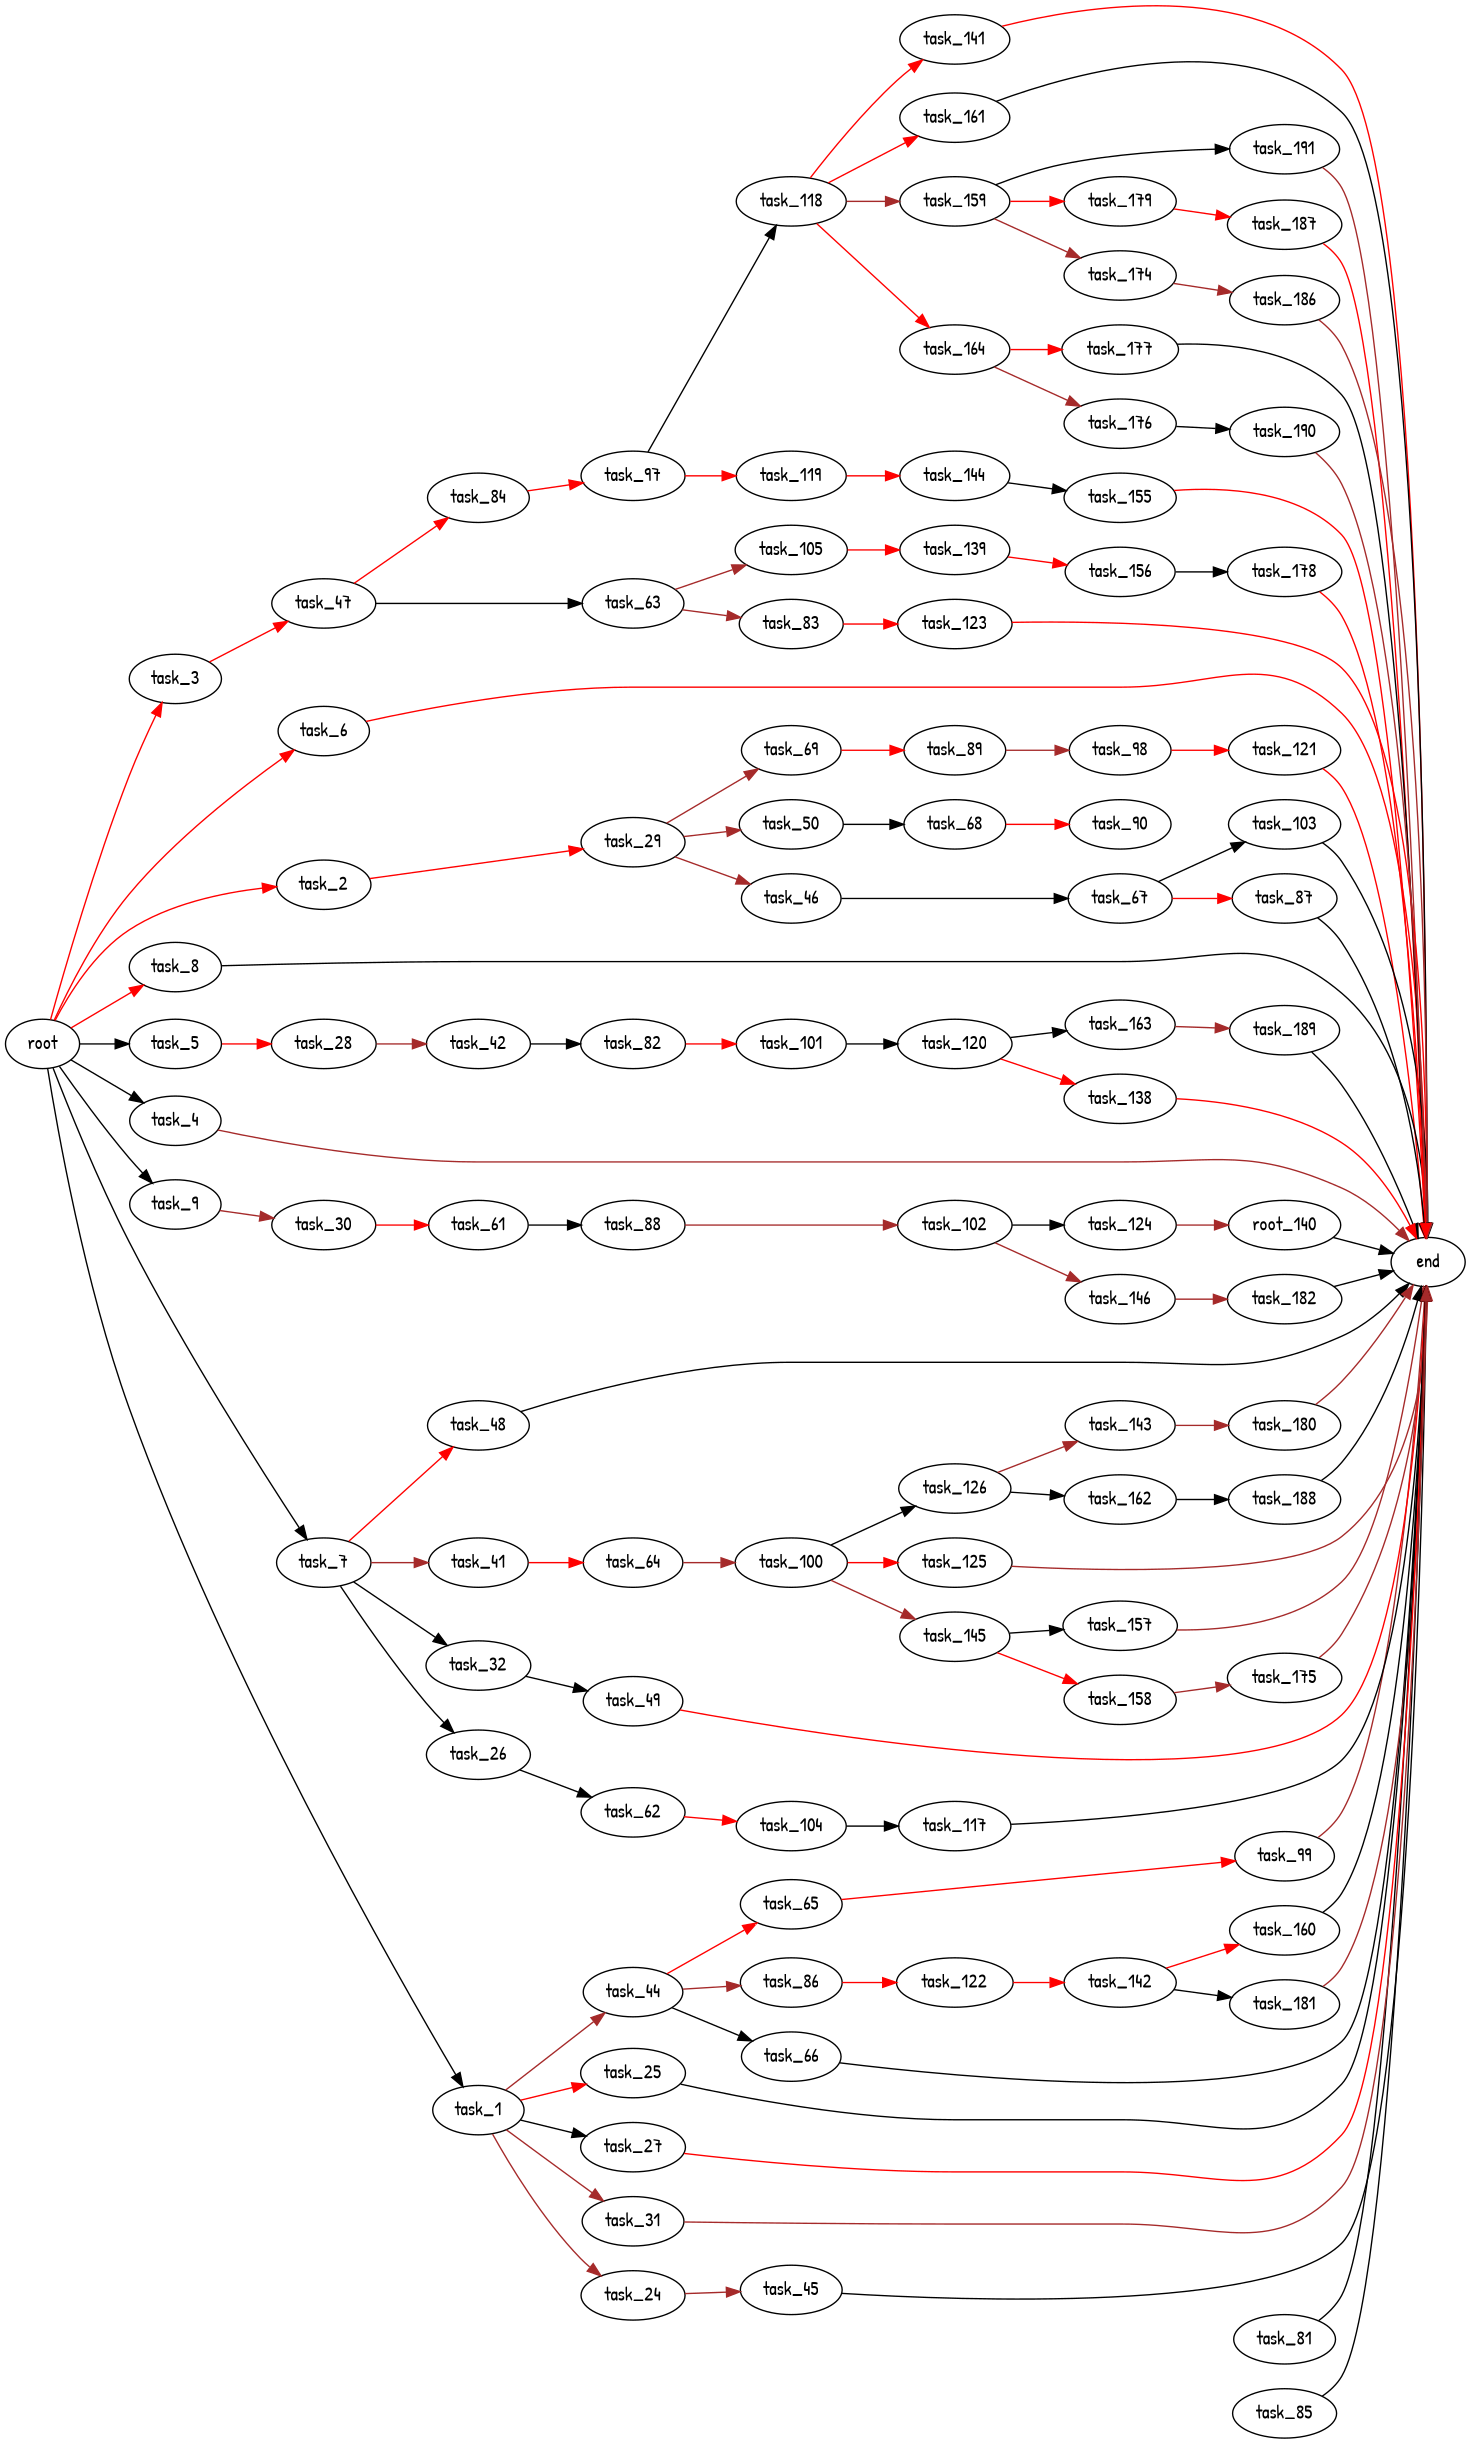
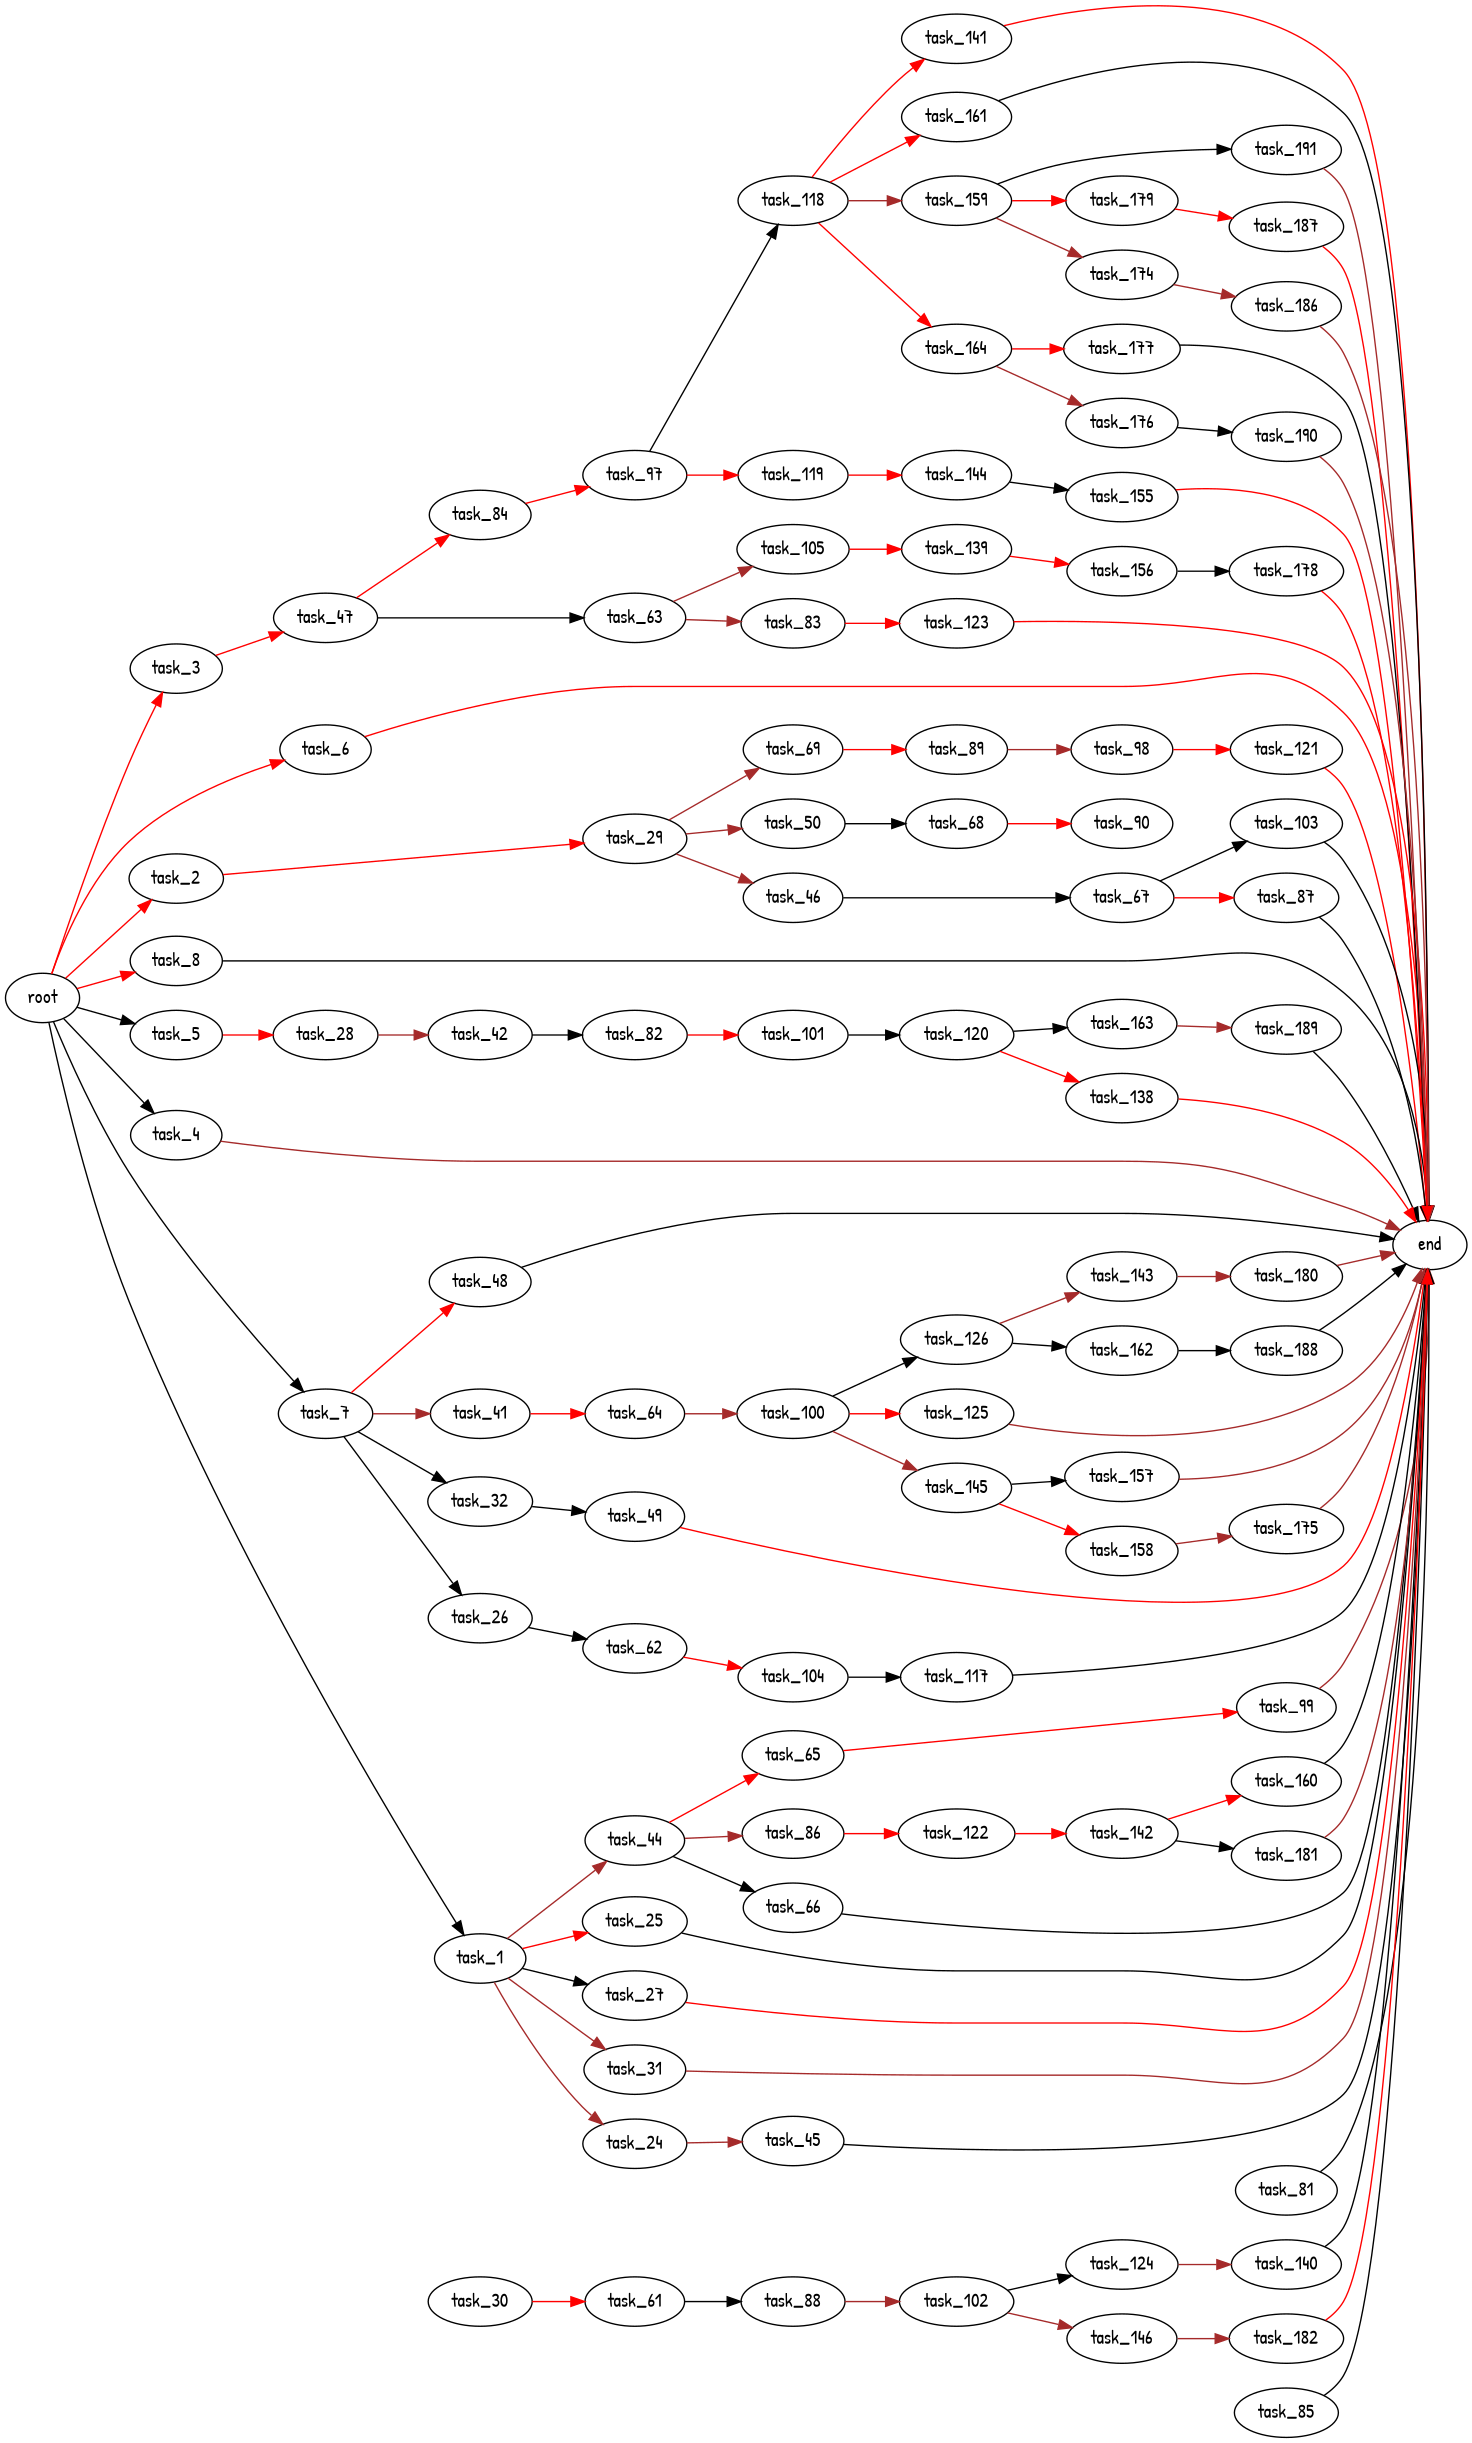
(175, 1205) -> none
(1285, 1225) -> (1286, 2265)
(1357, 1281) -> (1404, 1808)
